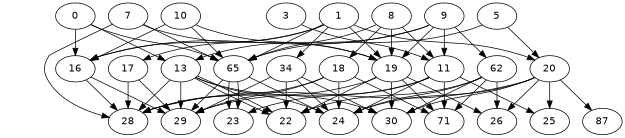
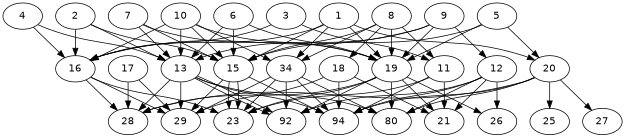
none -> (23, 16)
(75, 16) -> (75, 16)
none -> (233, 16)
none -> (453, 38)
none -> (181, 39)
(444, 39) -> none
none -> (230, 41)
none -> (342, 41)
none -> (185, 42)
(237, 42) -> none
(45, 65) -> (152, 40)
(233, 69) -> (233, 69)
(497, 69) -> (497, 69)
none -> (145, 93)
none -> (263, 93)
(526, 93) -> none
(237, 95) -> none
none -> (316, 95)
(316, 95) -> none
(502, 98) -> none
(286, 122) -> (286, 122)
(339, 122) -> (339, 122)
(392, 122) -> (392, 122)
(444, 122) -> (444, 122)
(602, 122) -> (602, 122)
